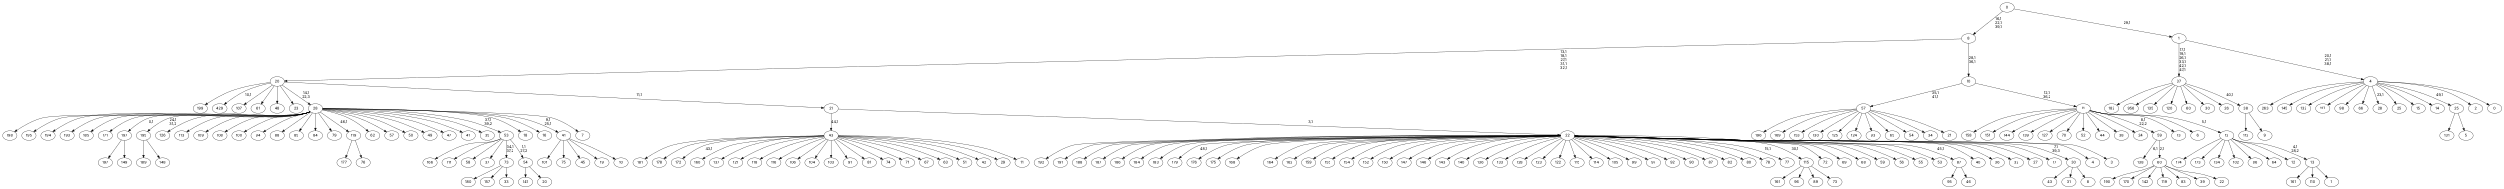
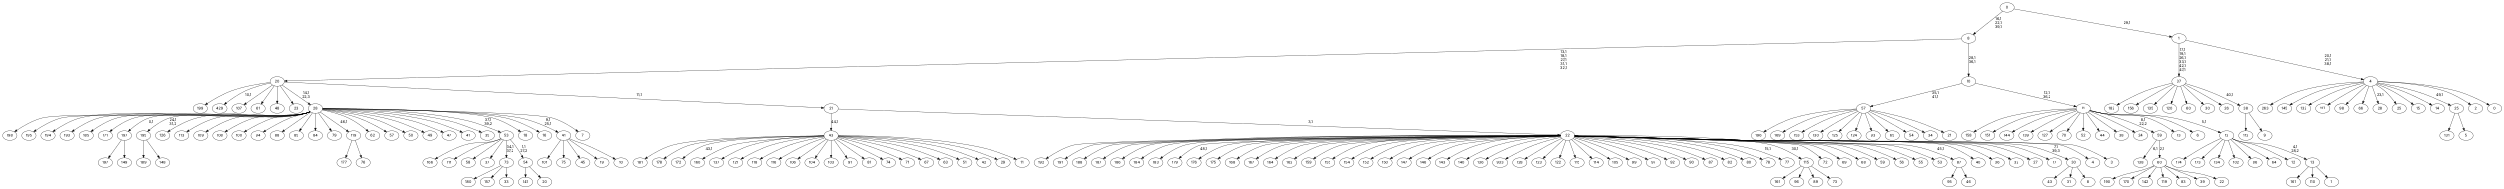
(2131, 108) -> (2131, 108)
none -> (1251, 163)
(1500, 163) -> (1500, 163)
